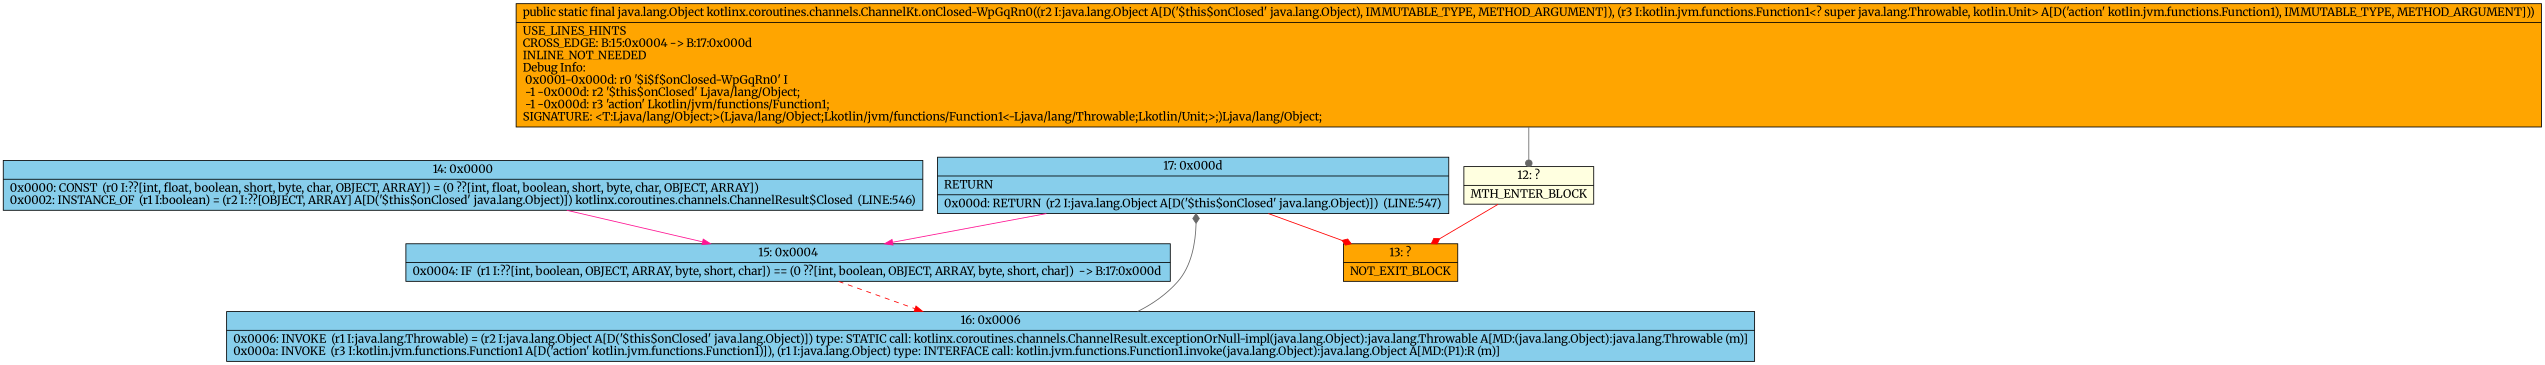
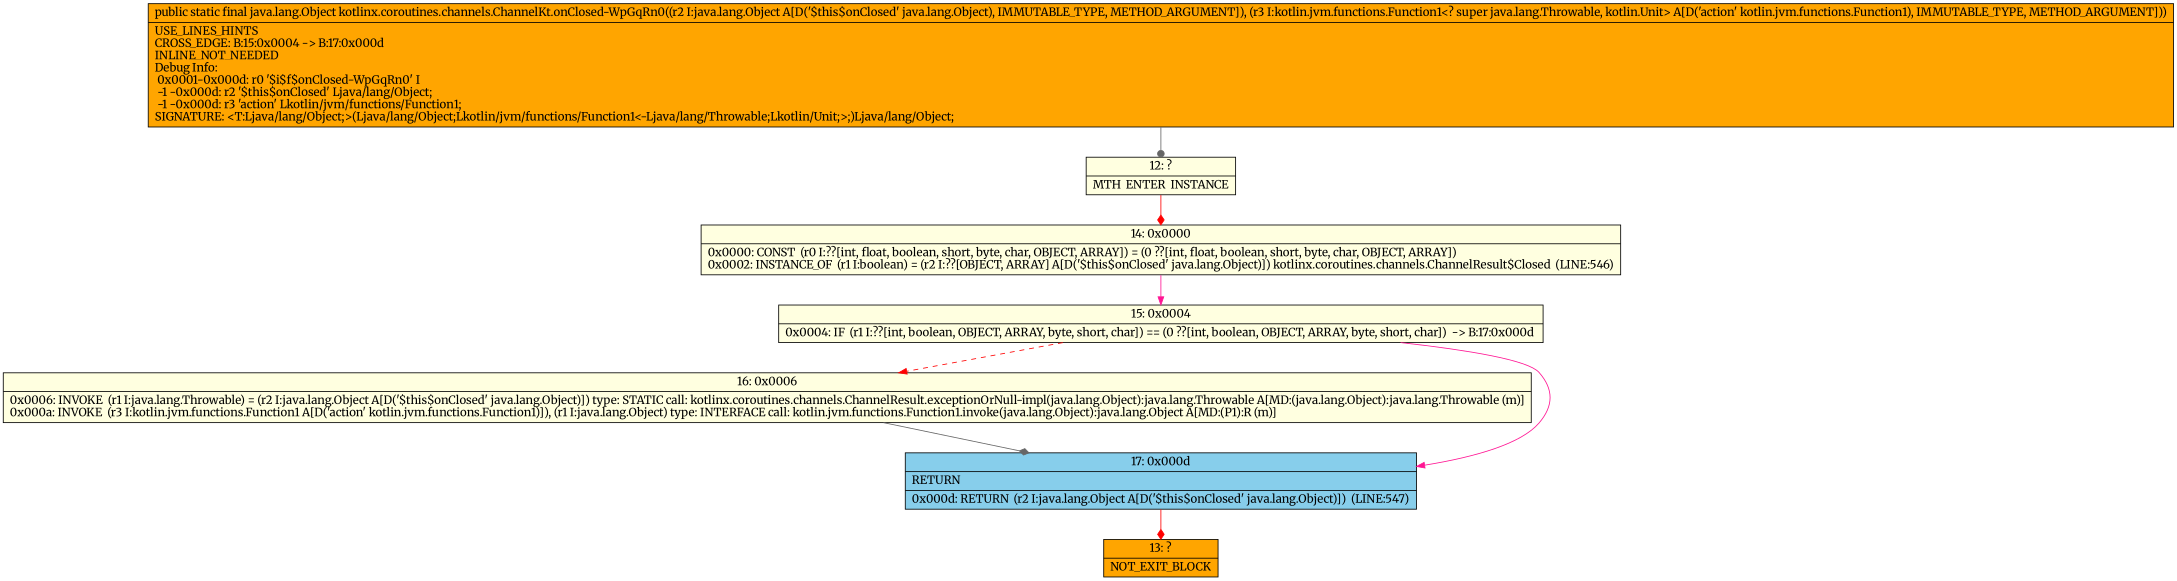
(463, 185) -> (1161, 250)
(1529, 194) -> (1161, 185)
(1469, 221) -> (1161, 205)
(969, 228) -> (1548, 388)
(788, 263) -> (1161, 324)
(991, 336) -> (767, 398)
